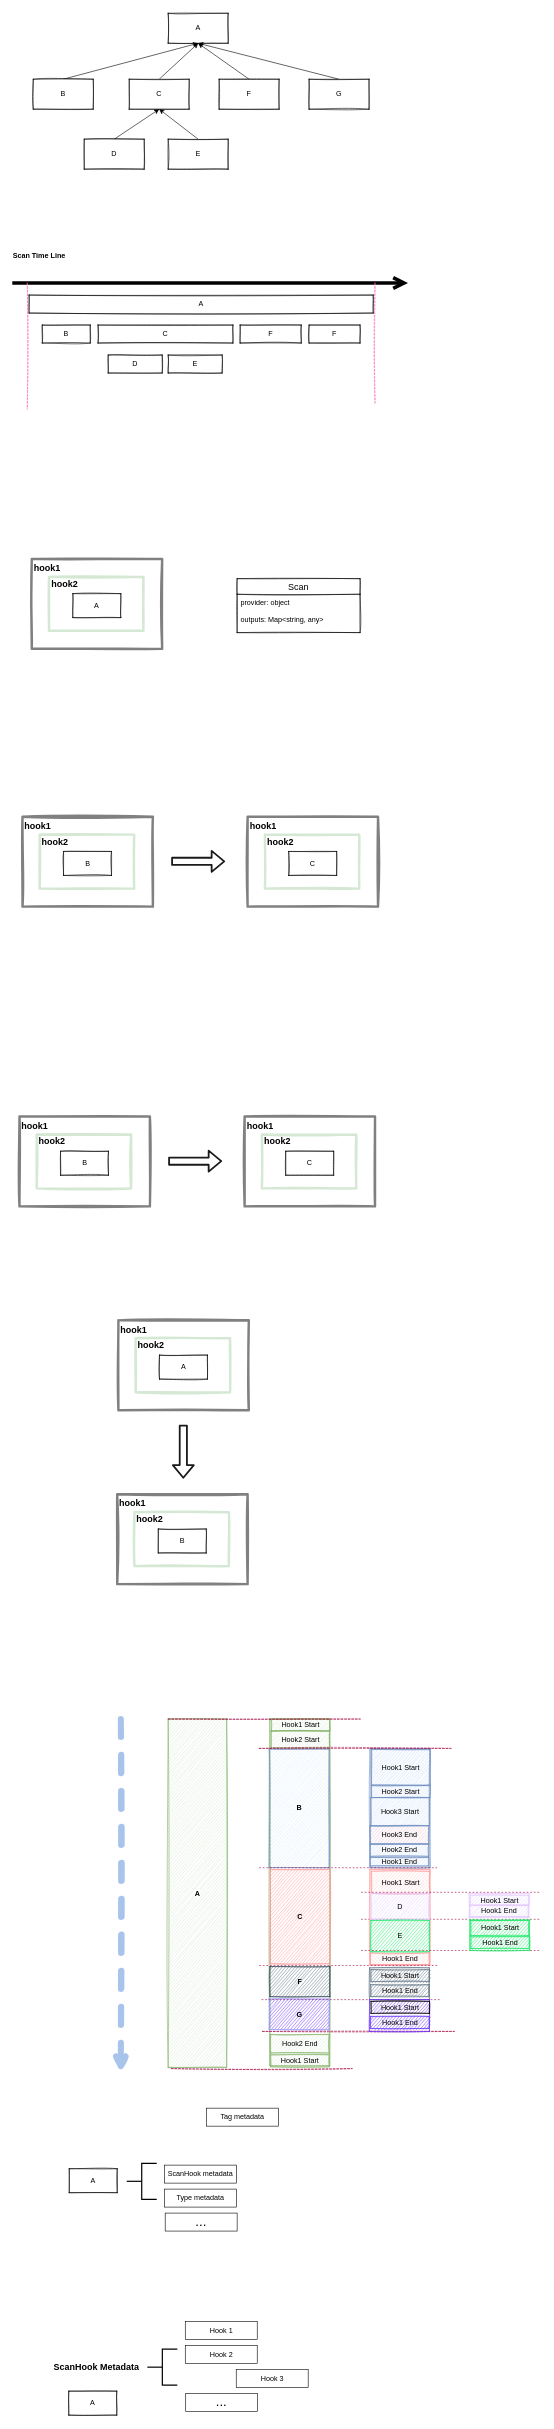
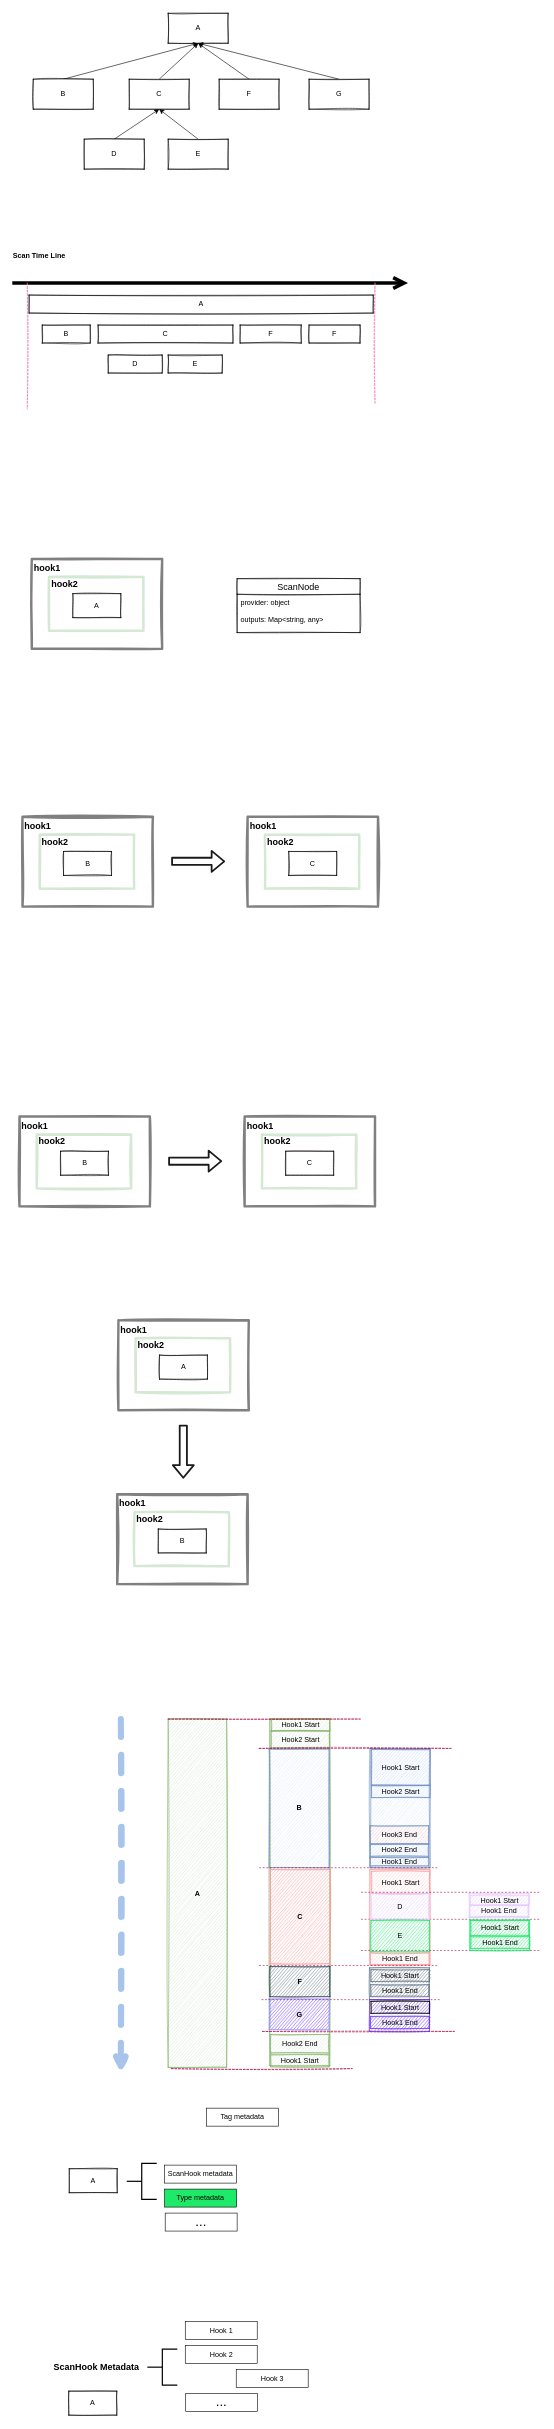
(299, 587) -> (299, 587)
(400, 1812) -> none
(201, 2199) -> (201, 2199)
